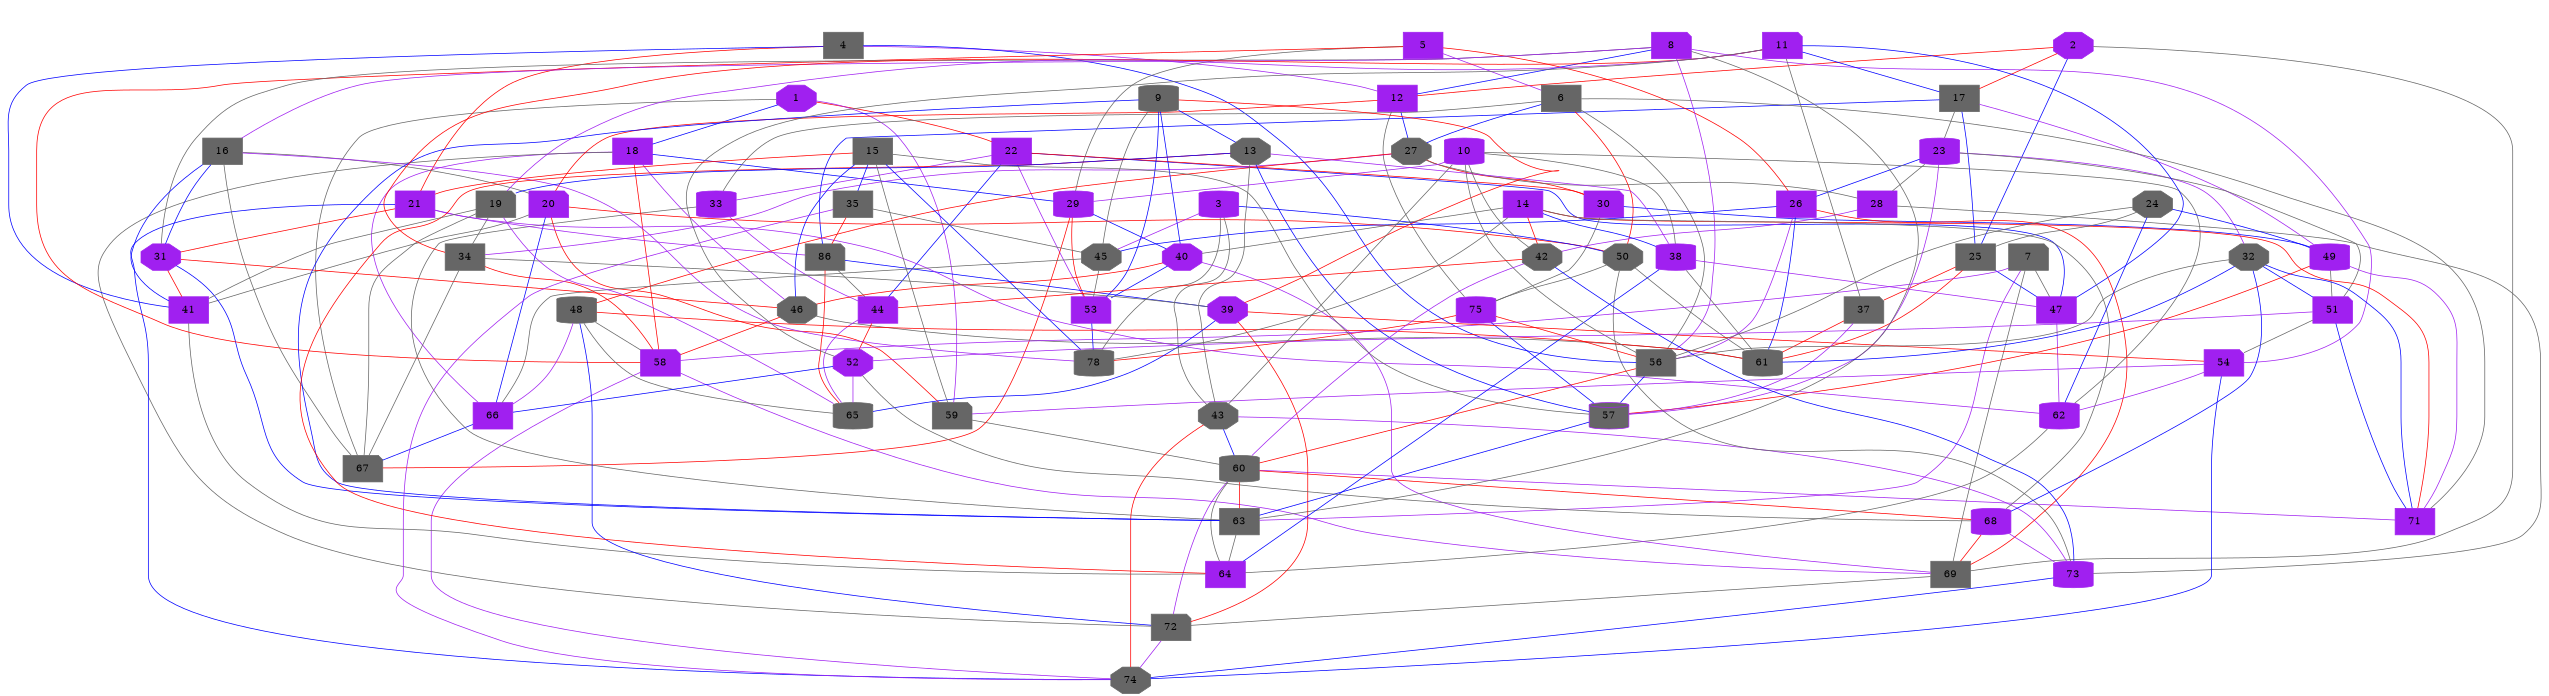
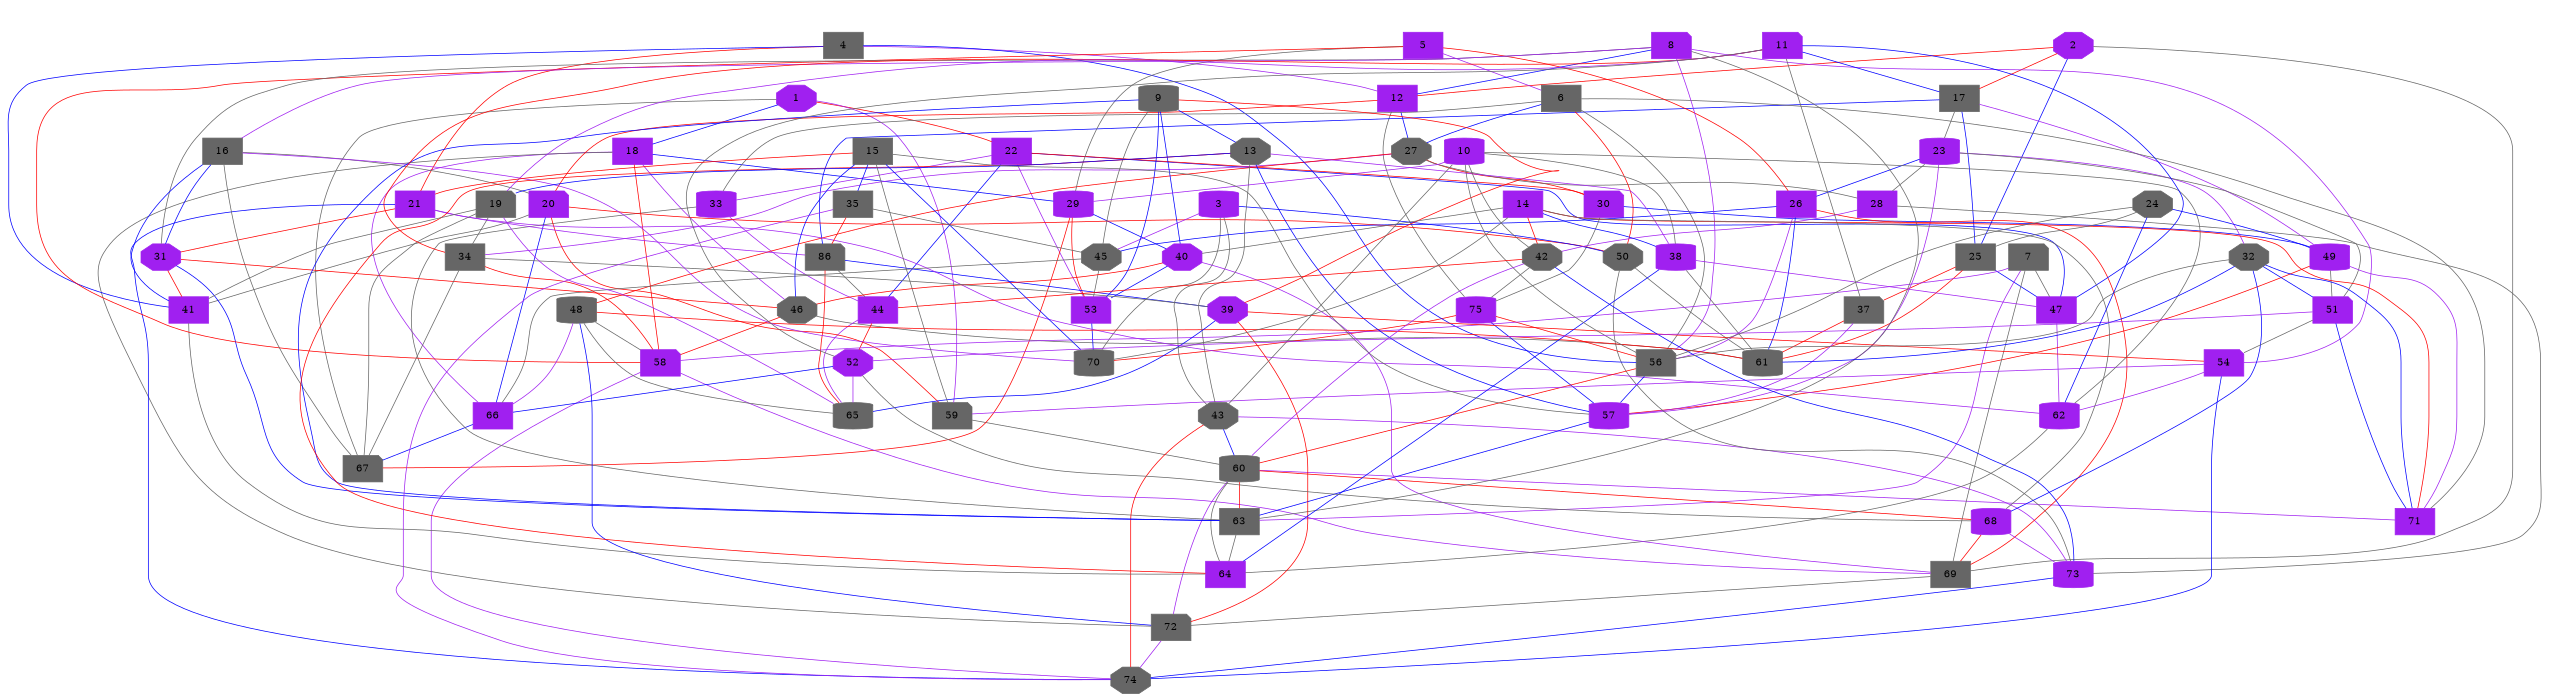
(1551, 283) -> (1510, 282)
(1094, 363) -> (1094, 363)
(1609, 416) -> (1609, 416)
